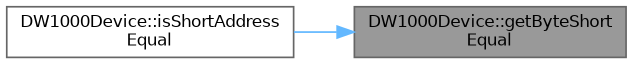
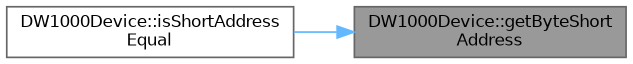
(490, 32) -> (490, 32)
